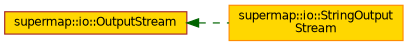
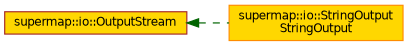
(316, 23) -> (316, 23)
